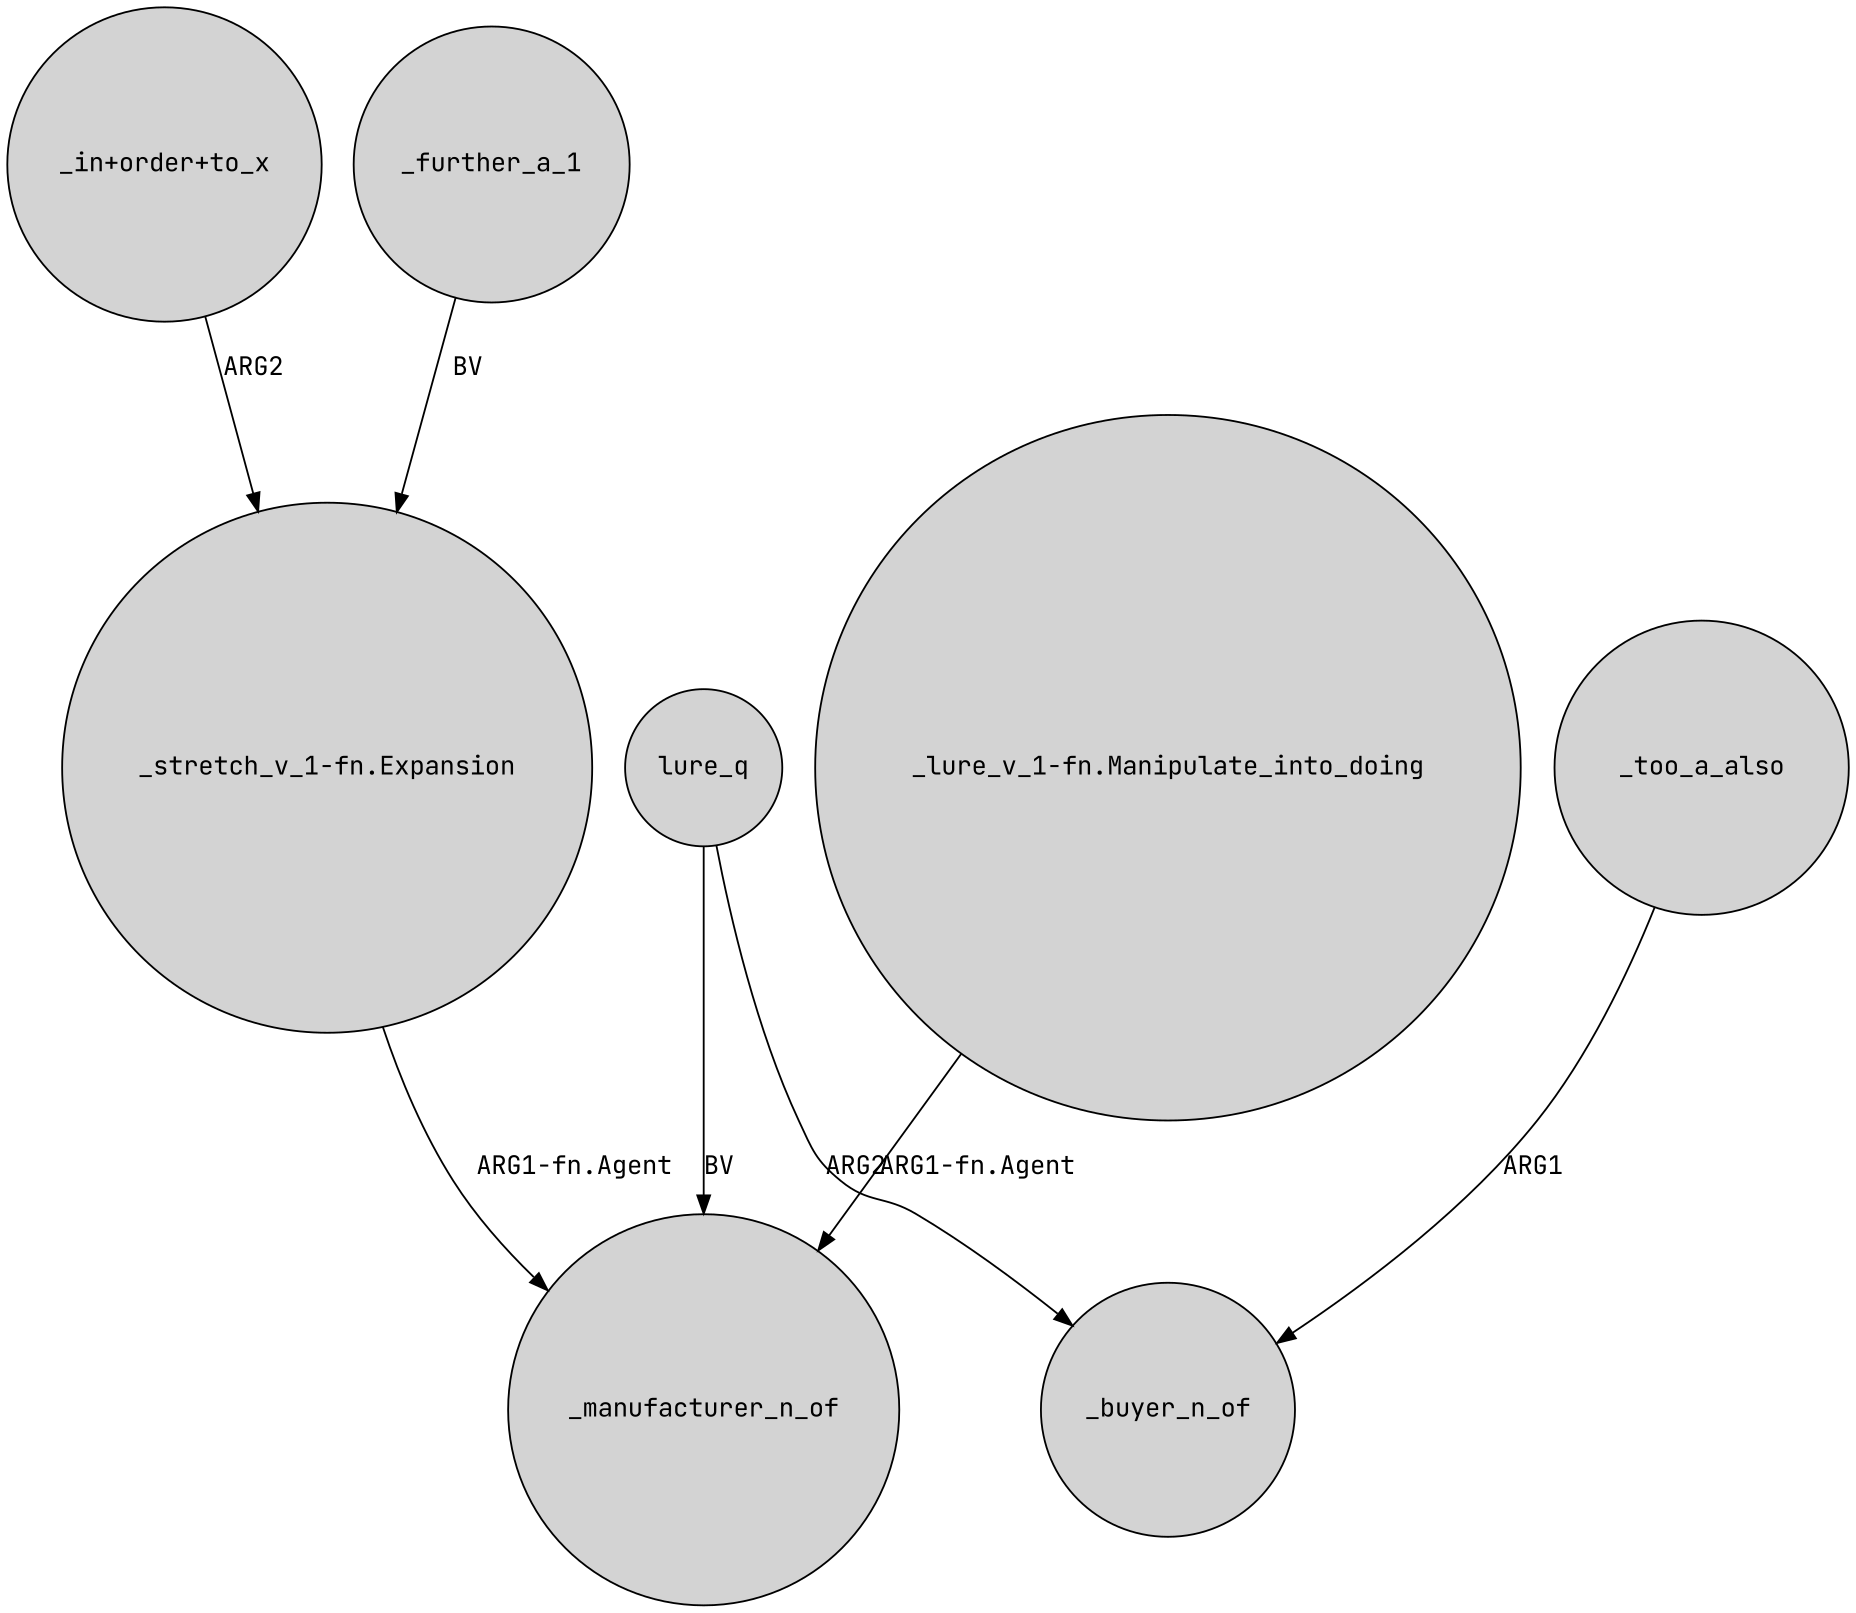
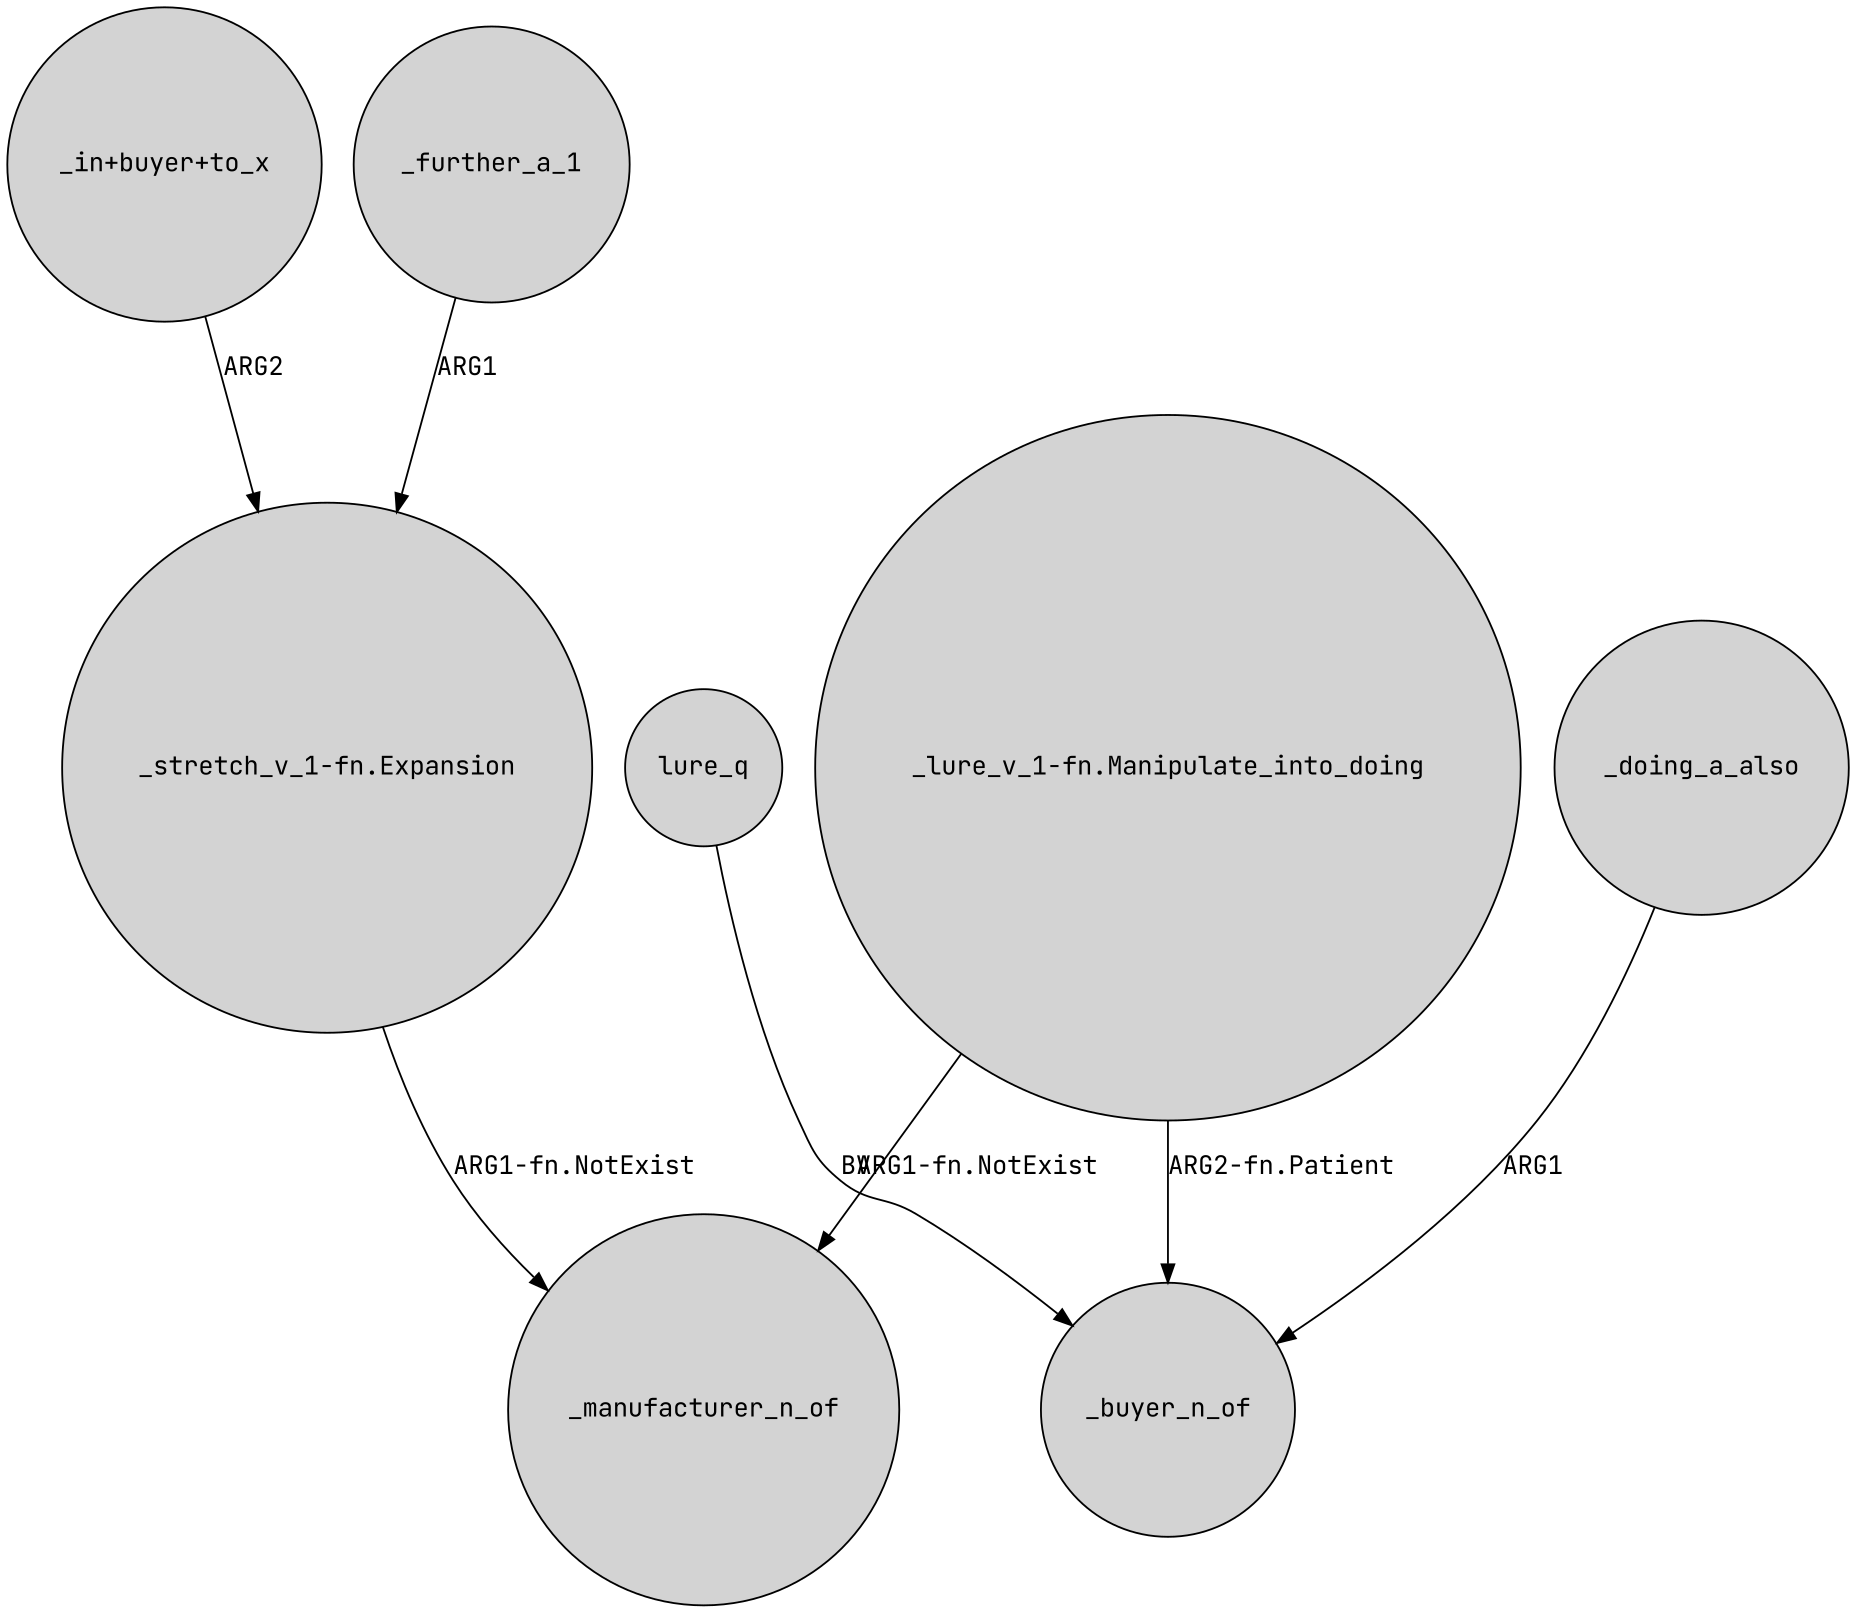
(164, 164) -> (164, 164)
(468, 368) -> (468, 368)
(1702, 768) -> (1702, 768)
(704, 1021) -> none
(575, 1167) -> (575, 1167)
(856, 1167) -> (856, 1167)
(978, 1167) -> (978, 1167)
none -> (1168, 1192)
